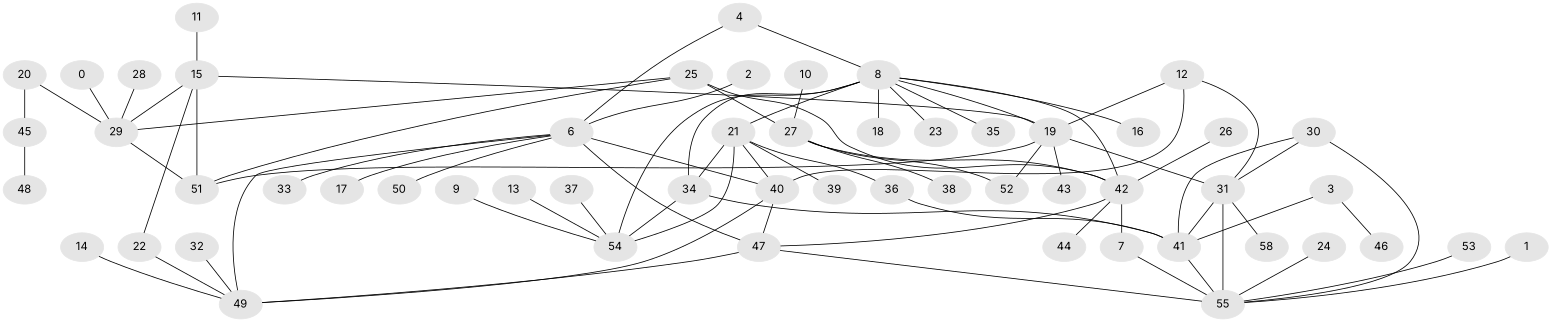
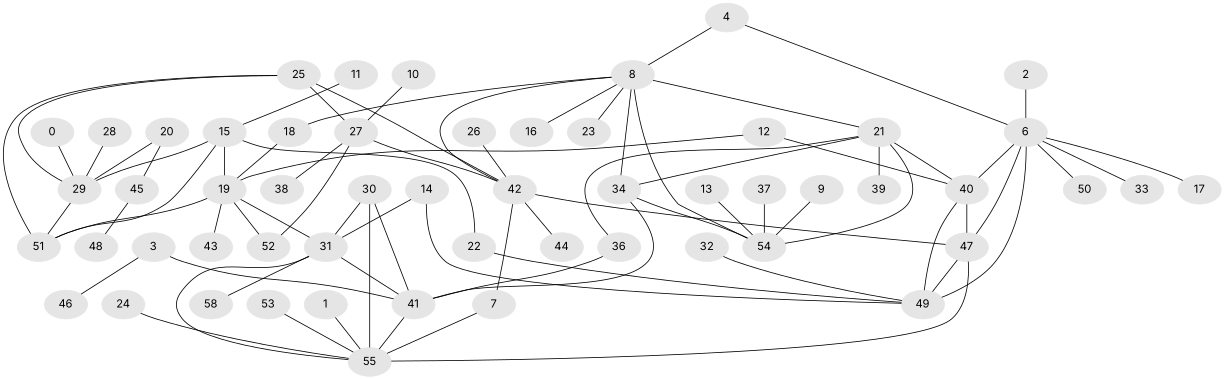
(967, 99) -> (257, 161)
(1255, 119) -> (375, 219)
(993, 132) -> none
